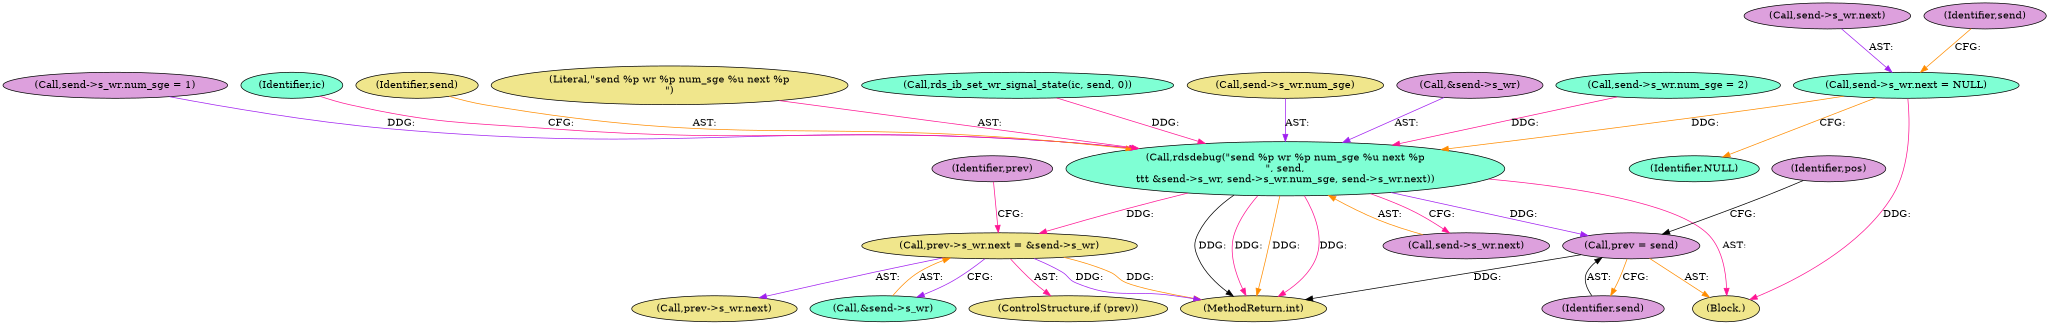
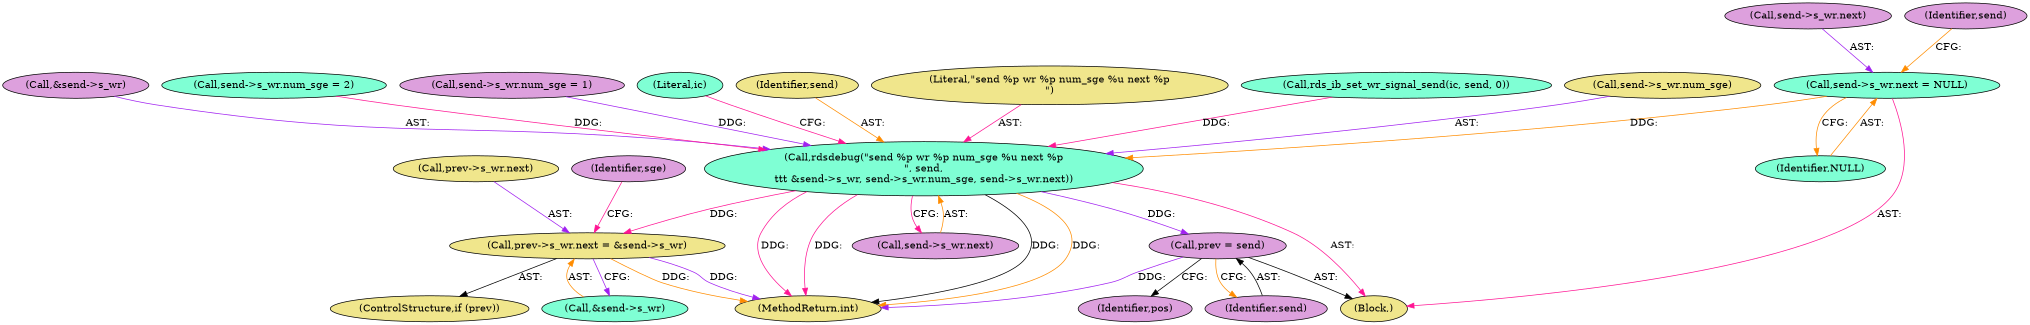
(292, 85) -> (680, 85)
(1018, 85) -> (1396, 85)
none -> (1851, 130)
(992, 169) -> (629, 169)
(1737, 207) -> (1179, 275)
(1899, 214) -> (1891, 214)
(855, 276) -> (529, 205)
(1027, 276) -> (512, 276)
(1676, 276) -> (1297, 276)
(1447, 277) -> (1038, 295)
